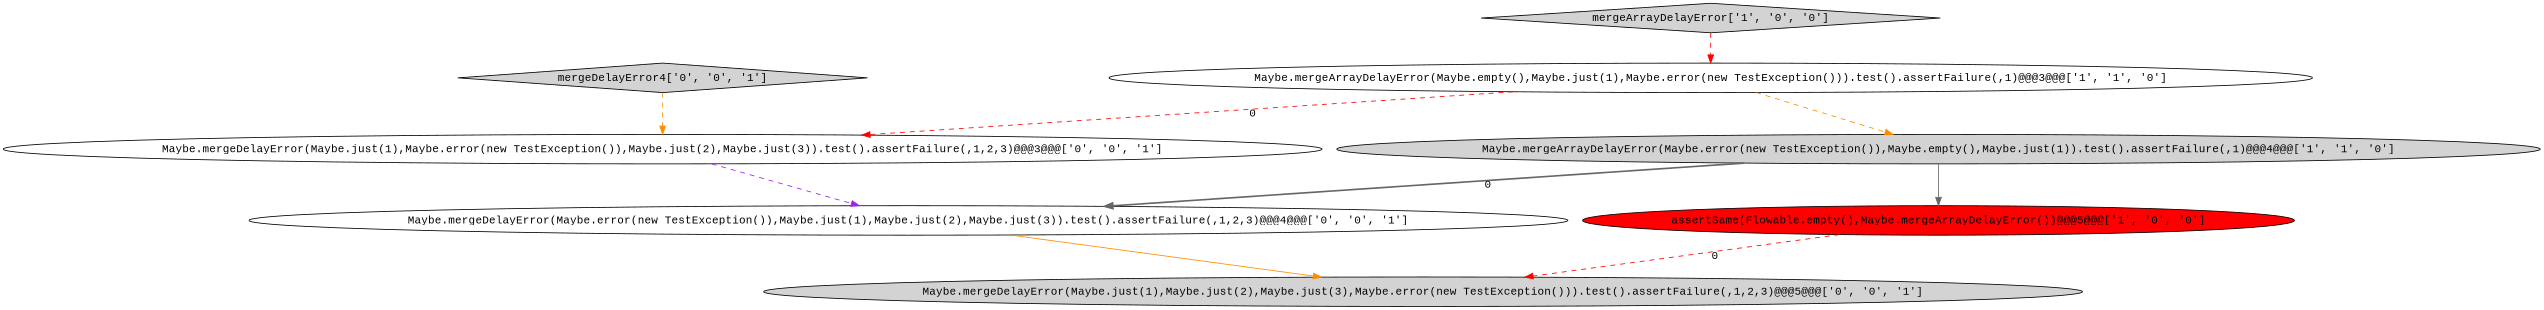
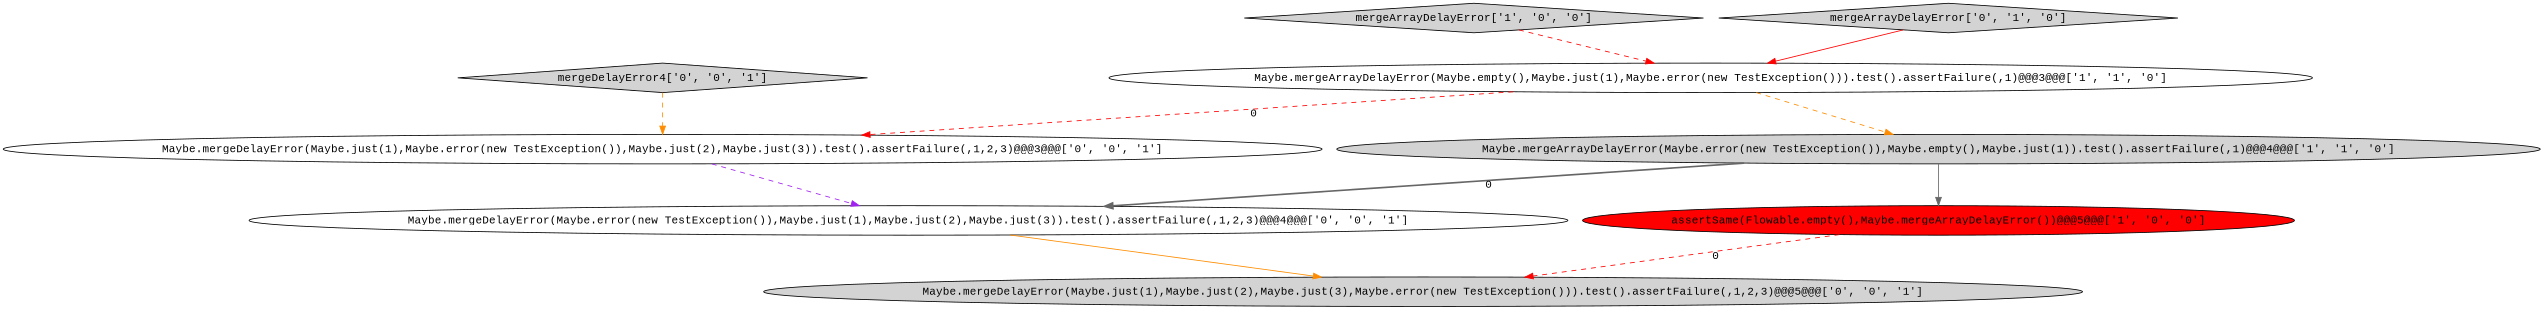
none -> (1948, 18)
